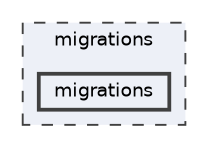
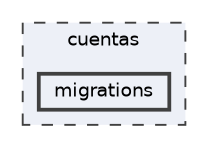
(104, 41) -> (104, 41)
